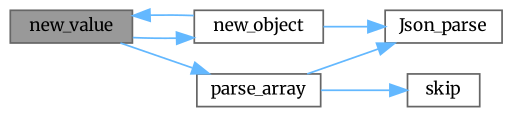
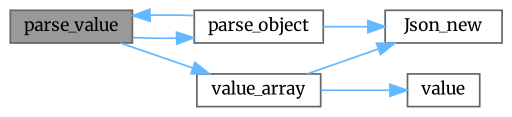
(71, 27) -> (71, 27)
(259, 27) -> (259, 27)
(444, 27) -> (444, 27)
(259, 90) -> (259, 90)
(444, 90) -> (444, 90)
